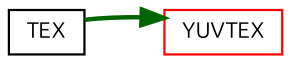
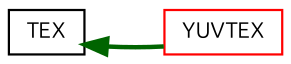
(113, 18) -> (135, 47)
